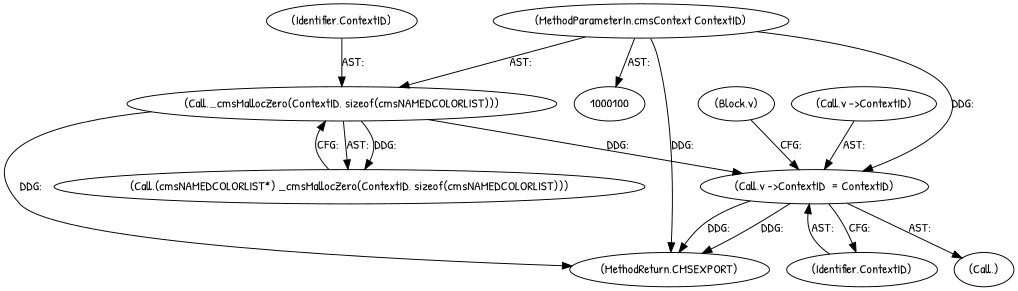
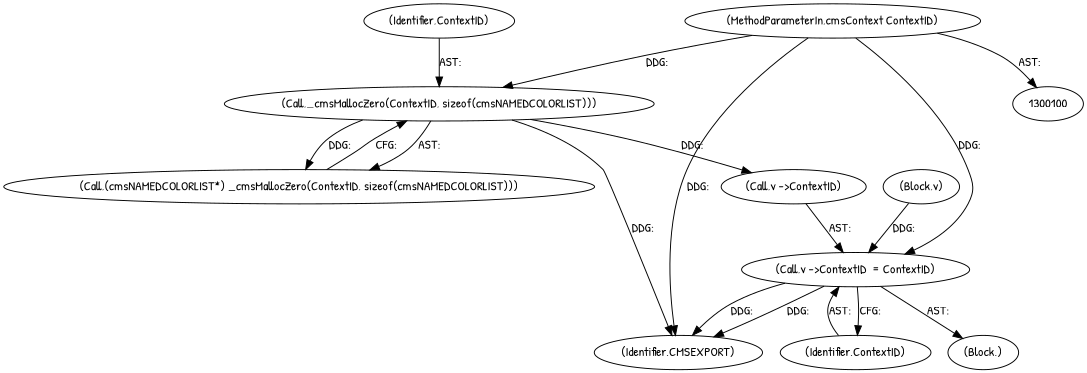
(522, 62) -> (659, 62)
(610, 104) -> (1048, 104)
(793, 145) -> (906, 228)
(580, 146) -> (637, 141)
(670, 270) -> (678, 353)
(984, 270) -> (983, 353)
